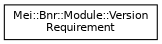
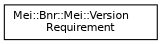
(81, 22) -> (81, 22)
